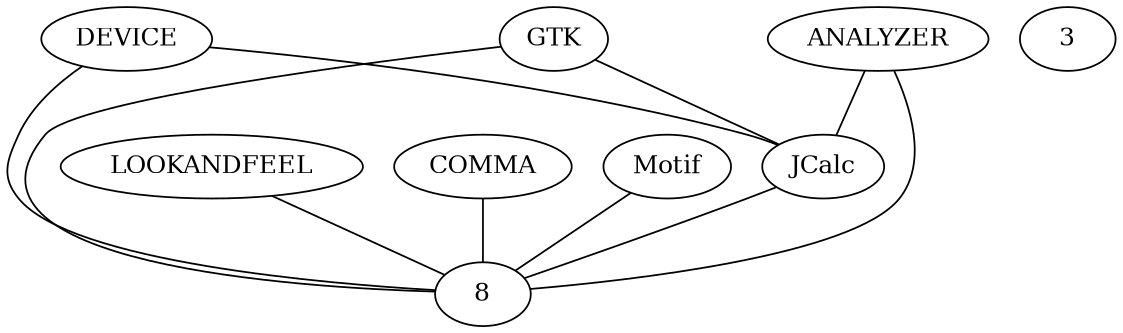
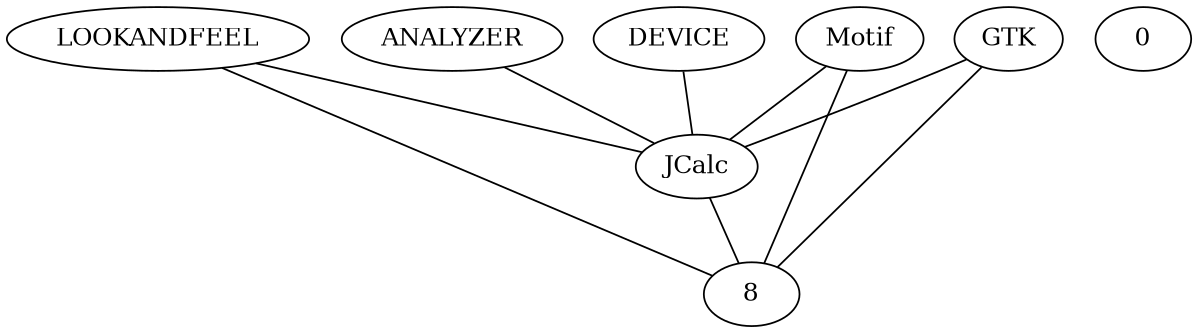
(1068, 39) -> (1143, 39)
none -> (778, 103)
none -> (449, 108)
(483, 167) -> none
(19, 199) -> none
(787, 251) -> none
